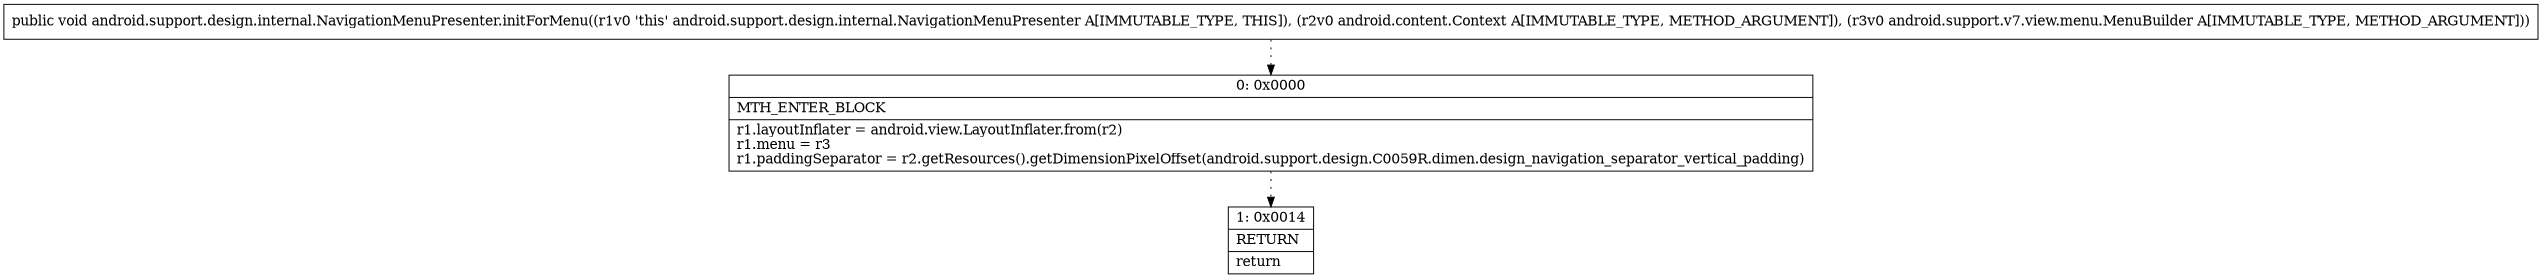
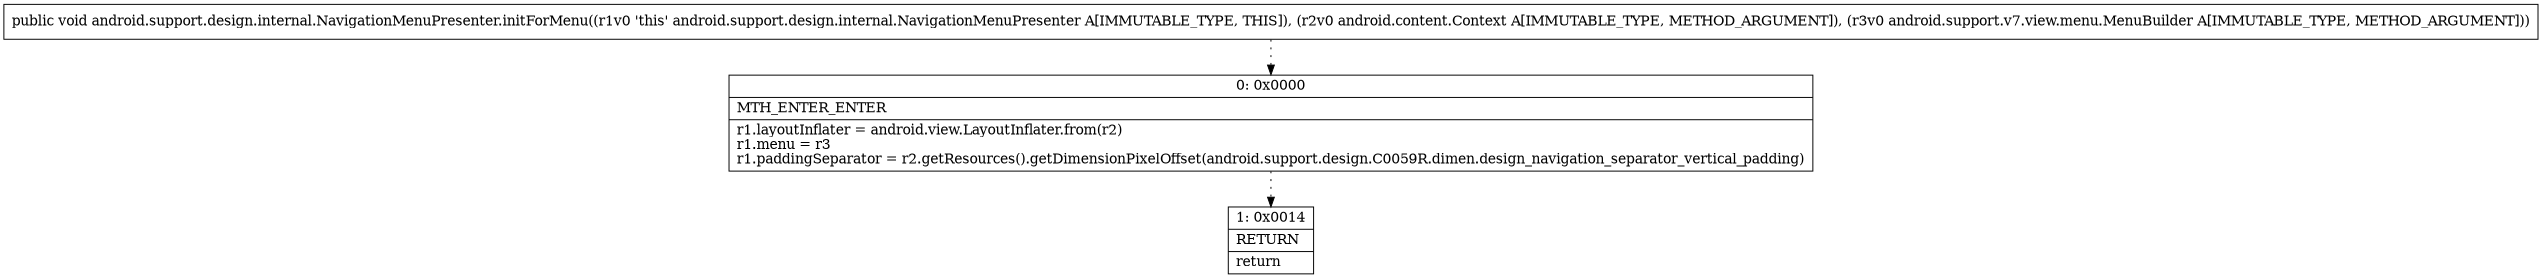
(811, 108) -> (811, 108)
